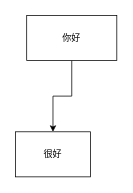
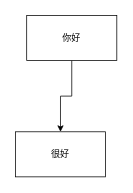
(53, 154) -> (60, 154)
